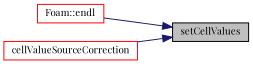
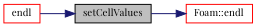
(133, 22) -> (164, 14)
(71, 51) -> (22, 14)
